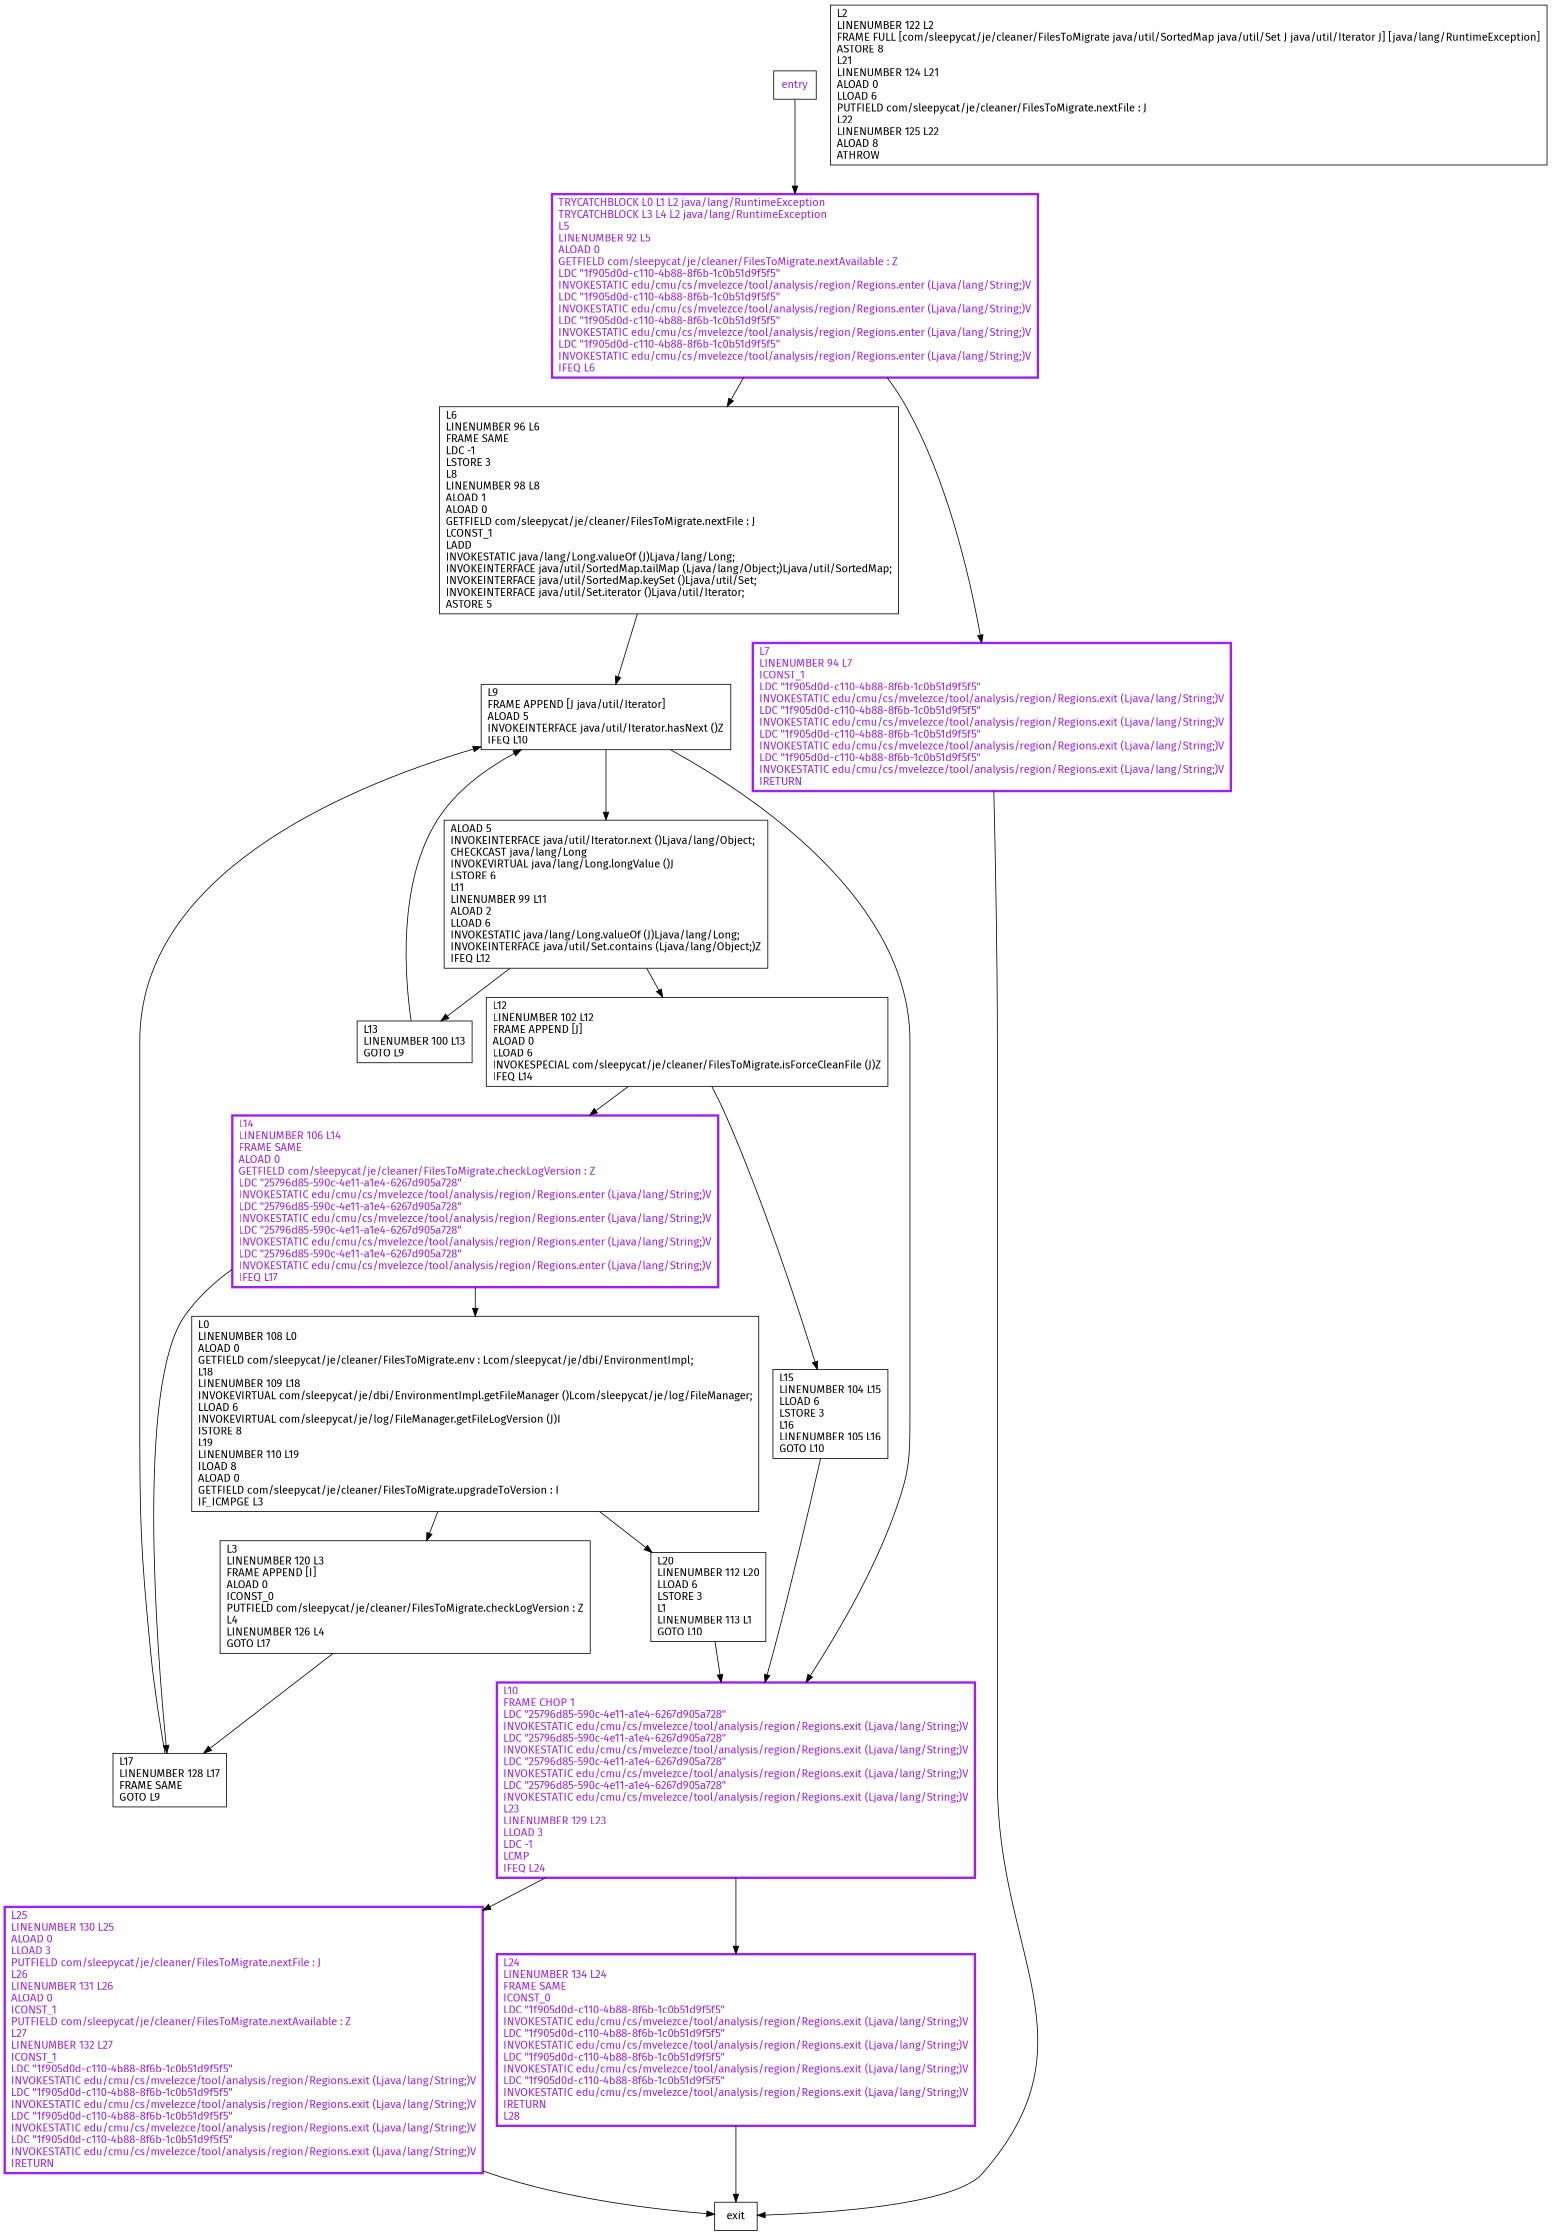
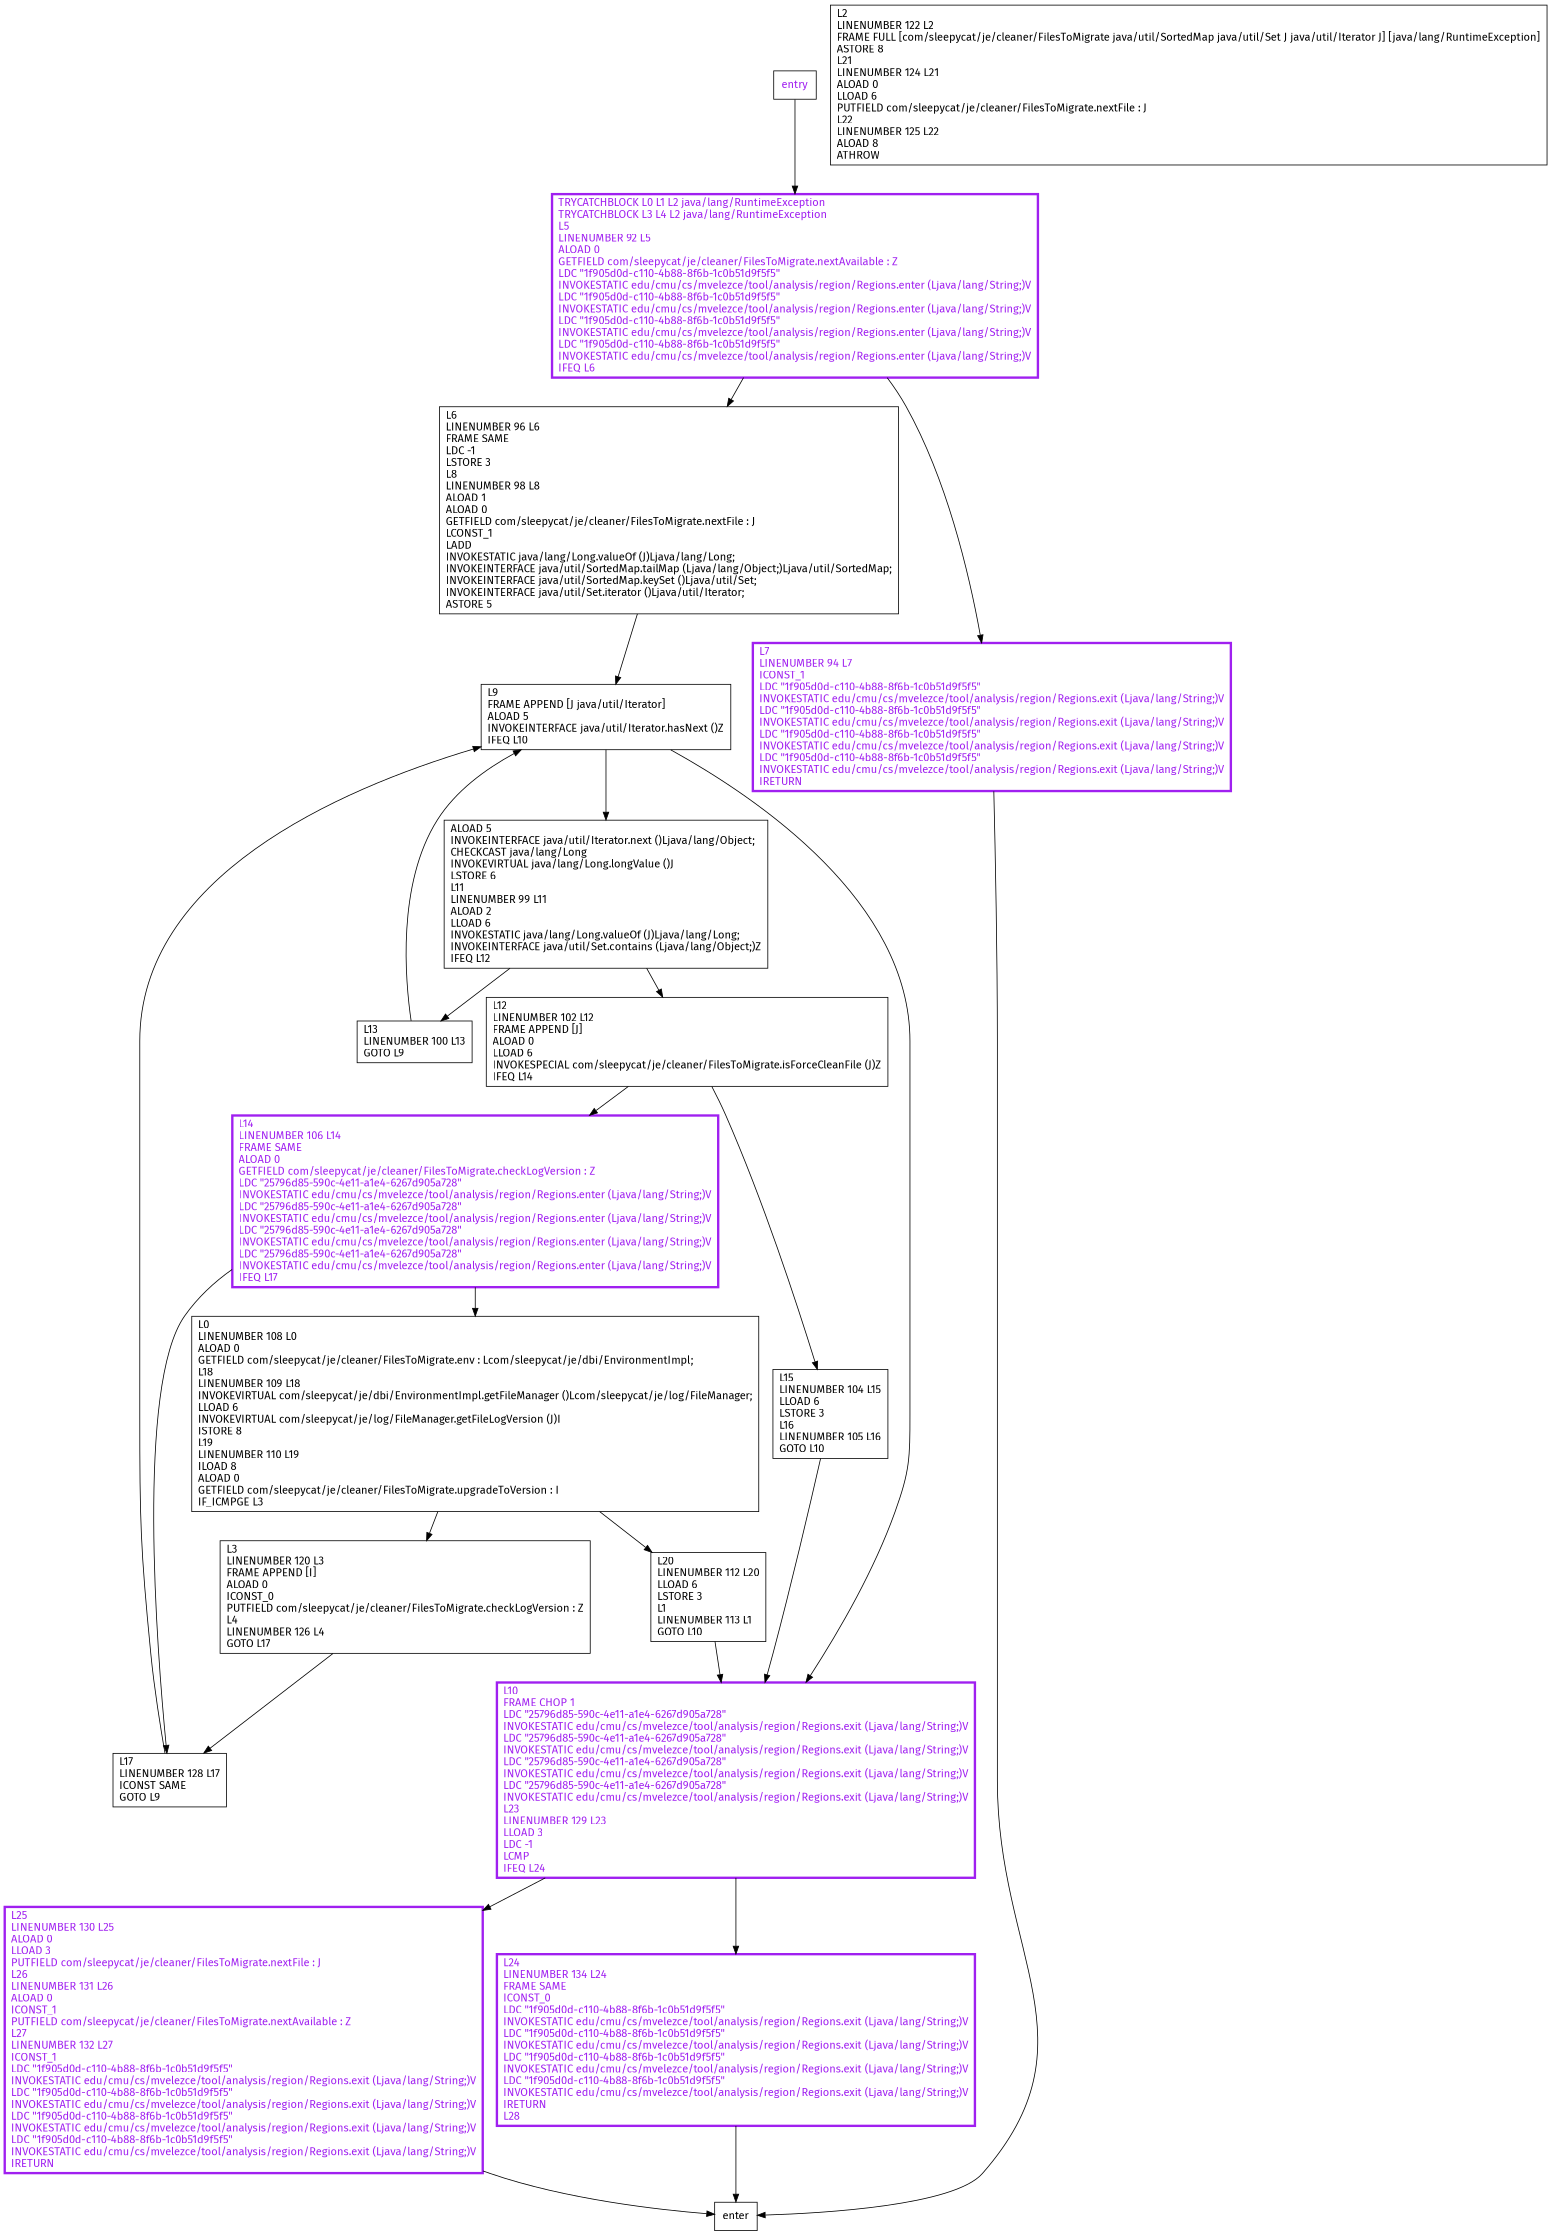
(170, 1780) -> (170, 1780)
(736, 2216) -> (736, 2216)
